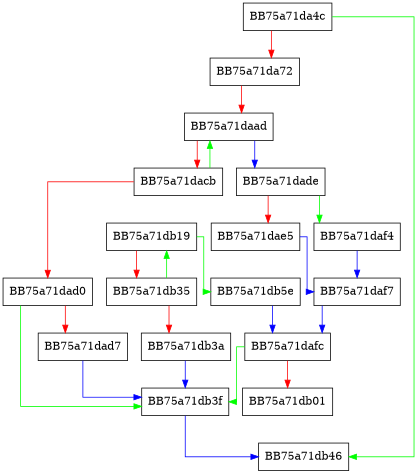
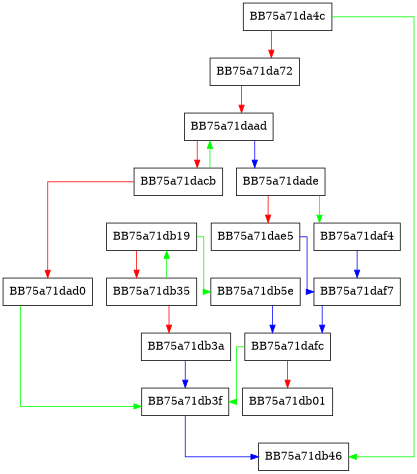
(83, 347) -> none
